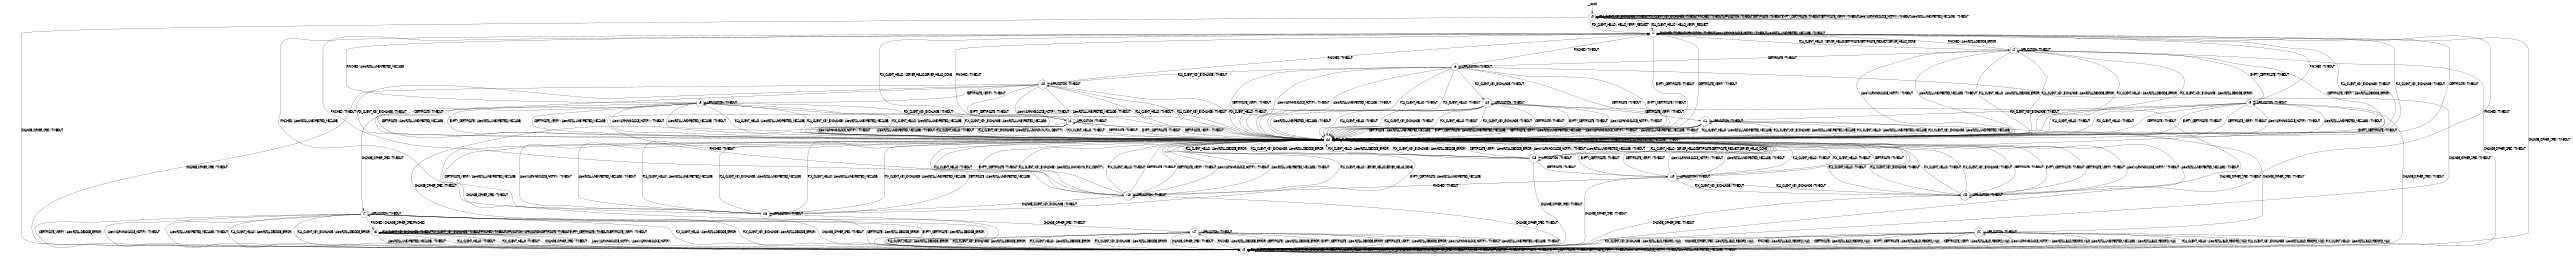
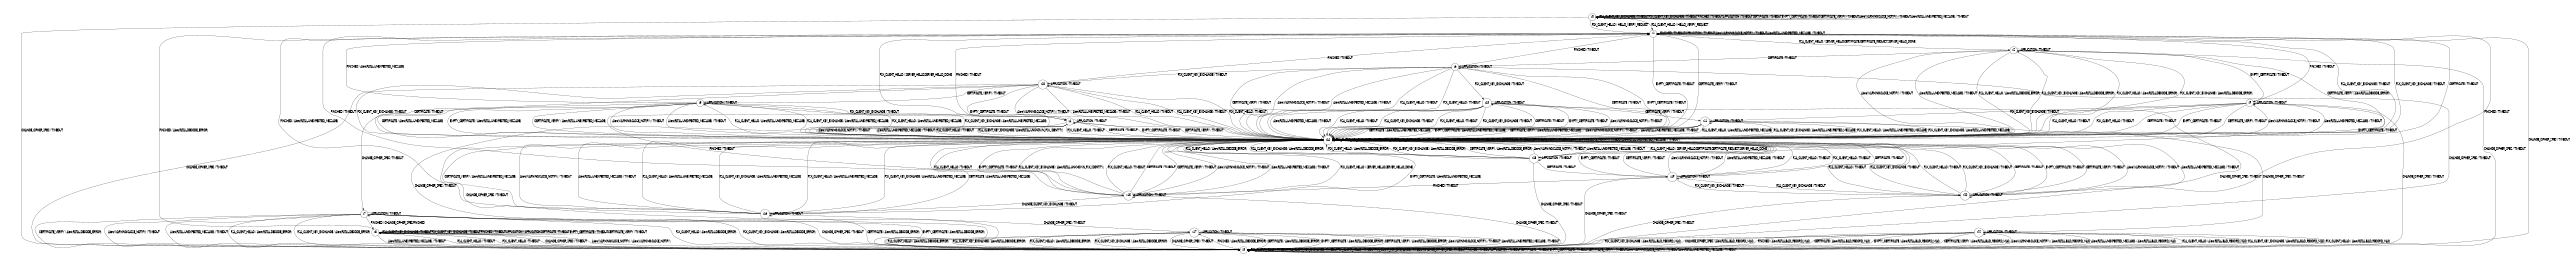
(1592, 5) -> none
(1835, 37) -> (287, 41)
(1202, 75) -> (1202, 75)
(887, 109) -> (893, 116)
